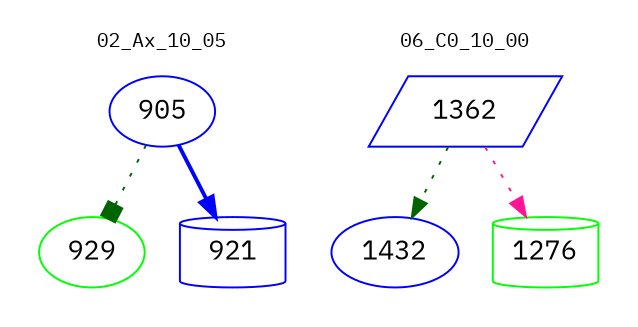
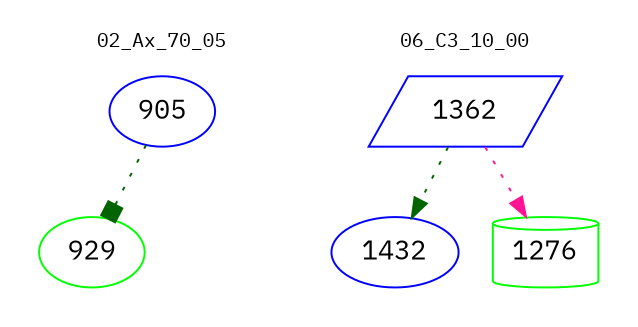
(162, 42) -> (162, 42)
(465, 42) -> (465, 42)
(233, 252) -> none
